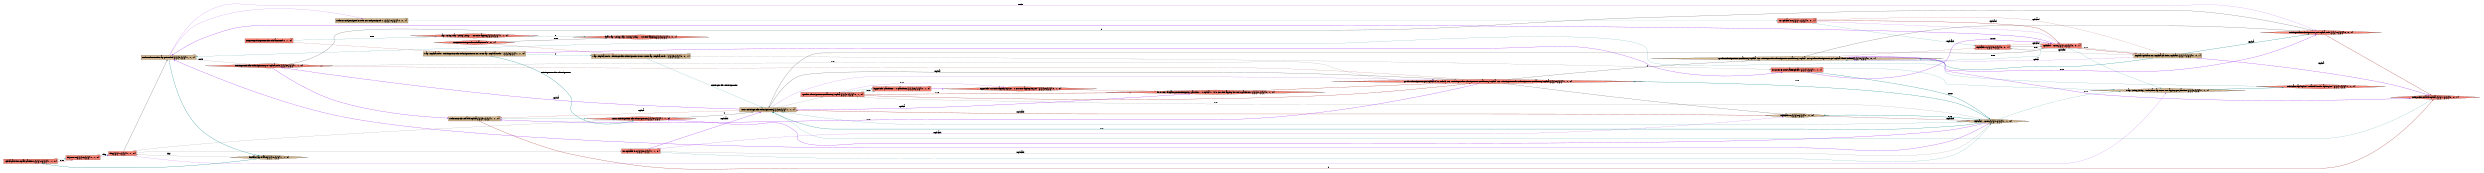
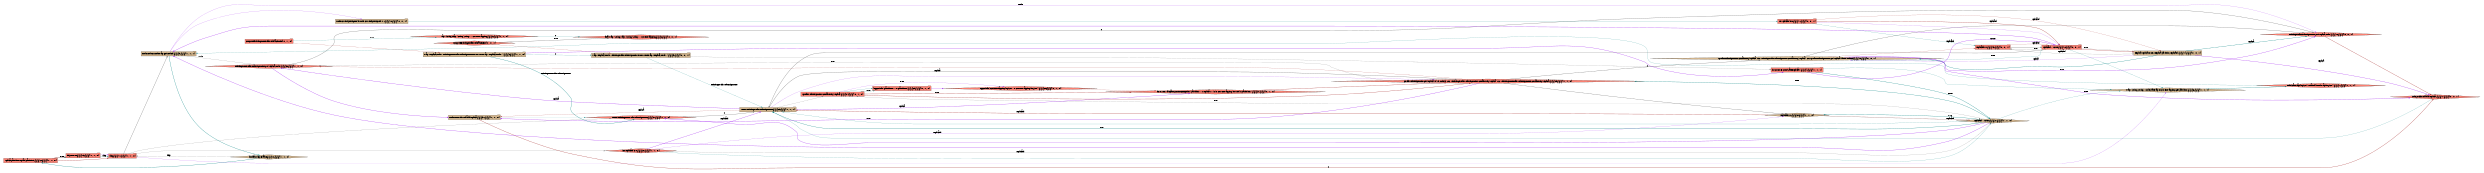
(641, 151) -> (641, 151)
none -> (82, 160)
